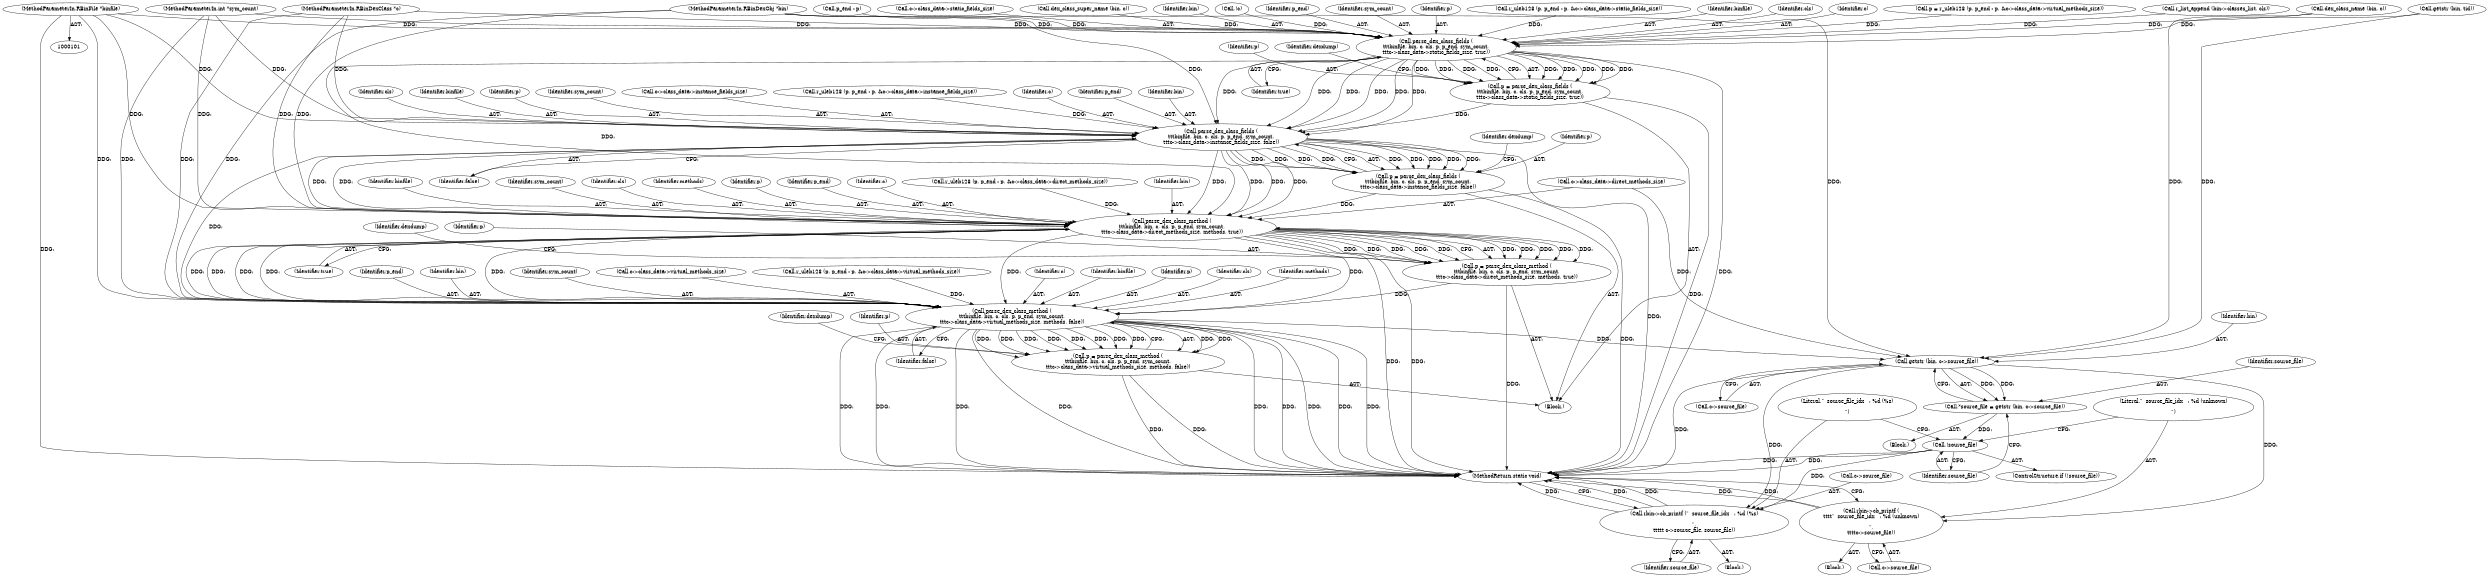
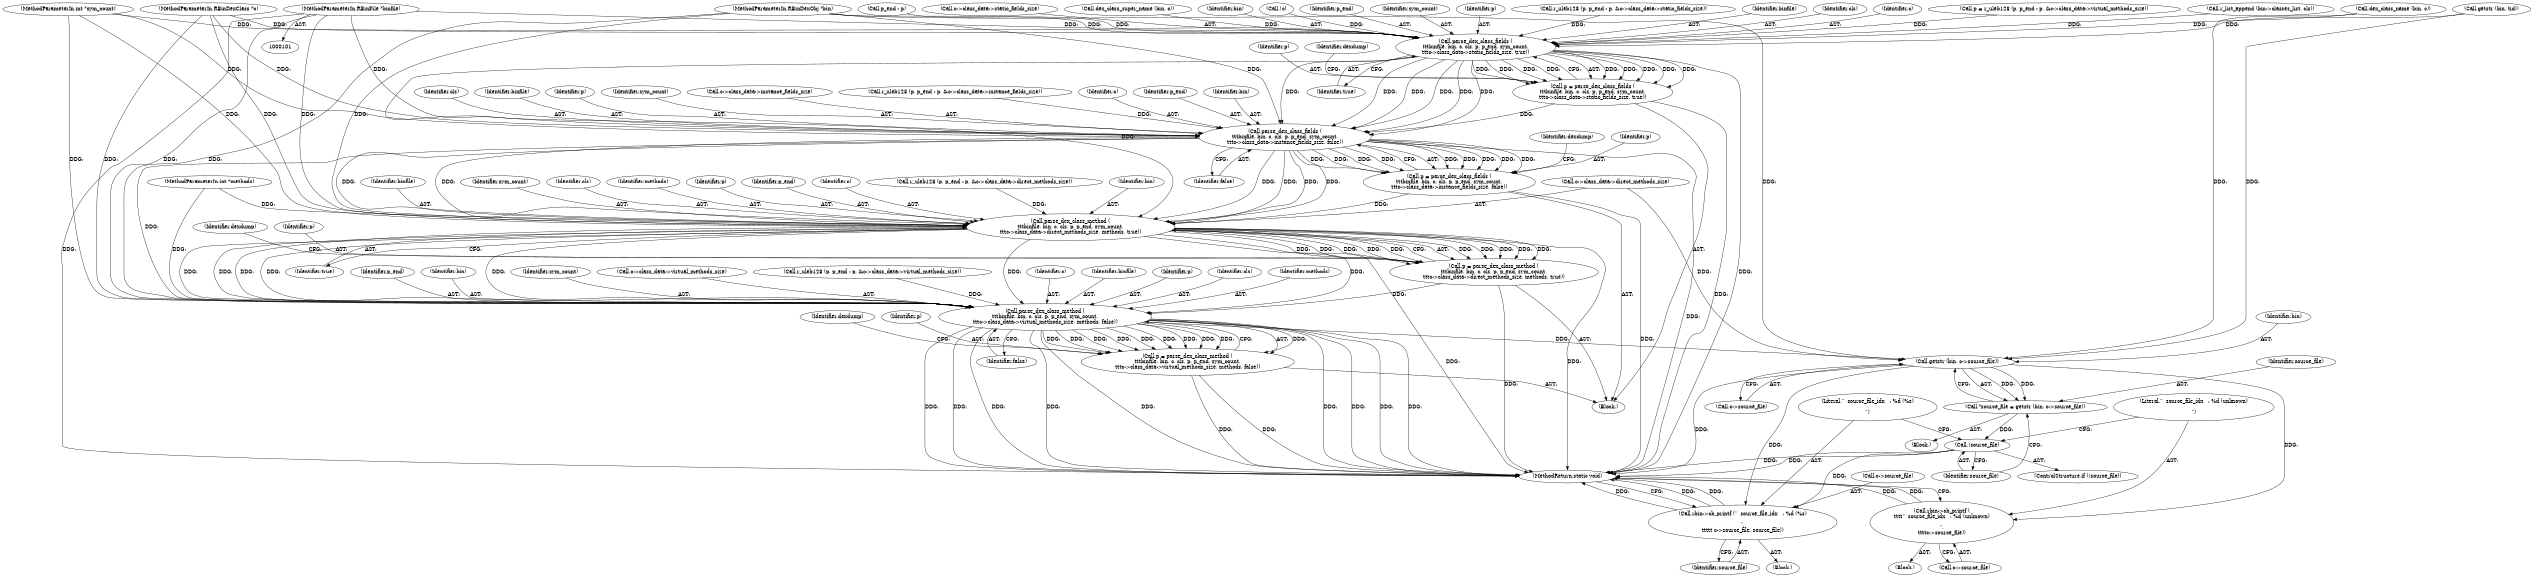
none -> (210, 182)
